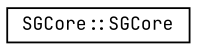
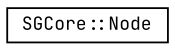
(98, 25) -> (88, 25)
